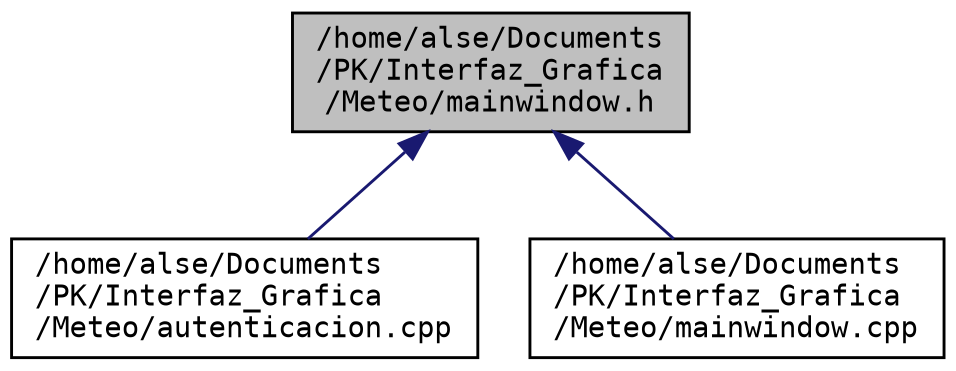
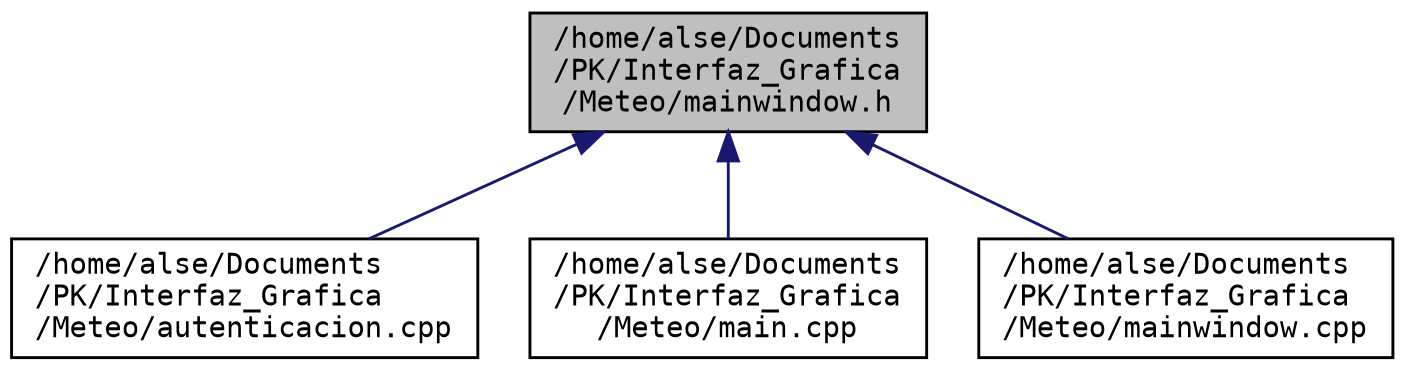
none -> (728, 298)
